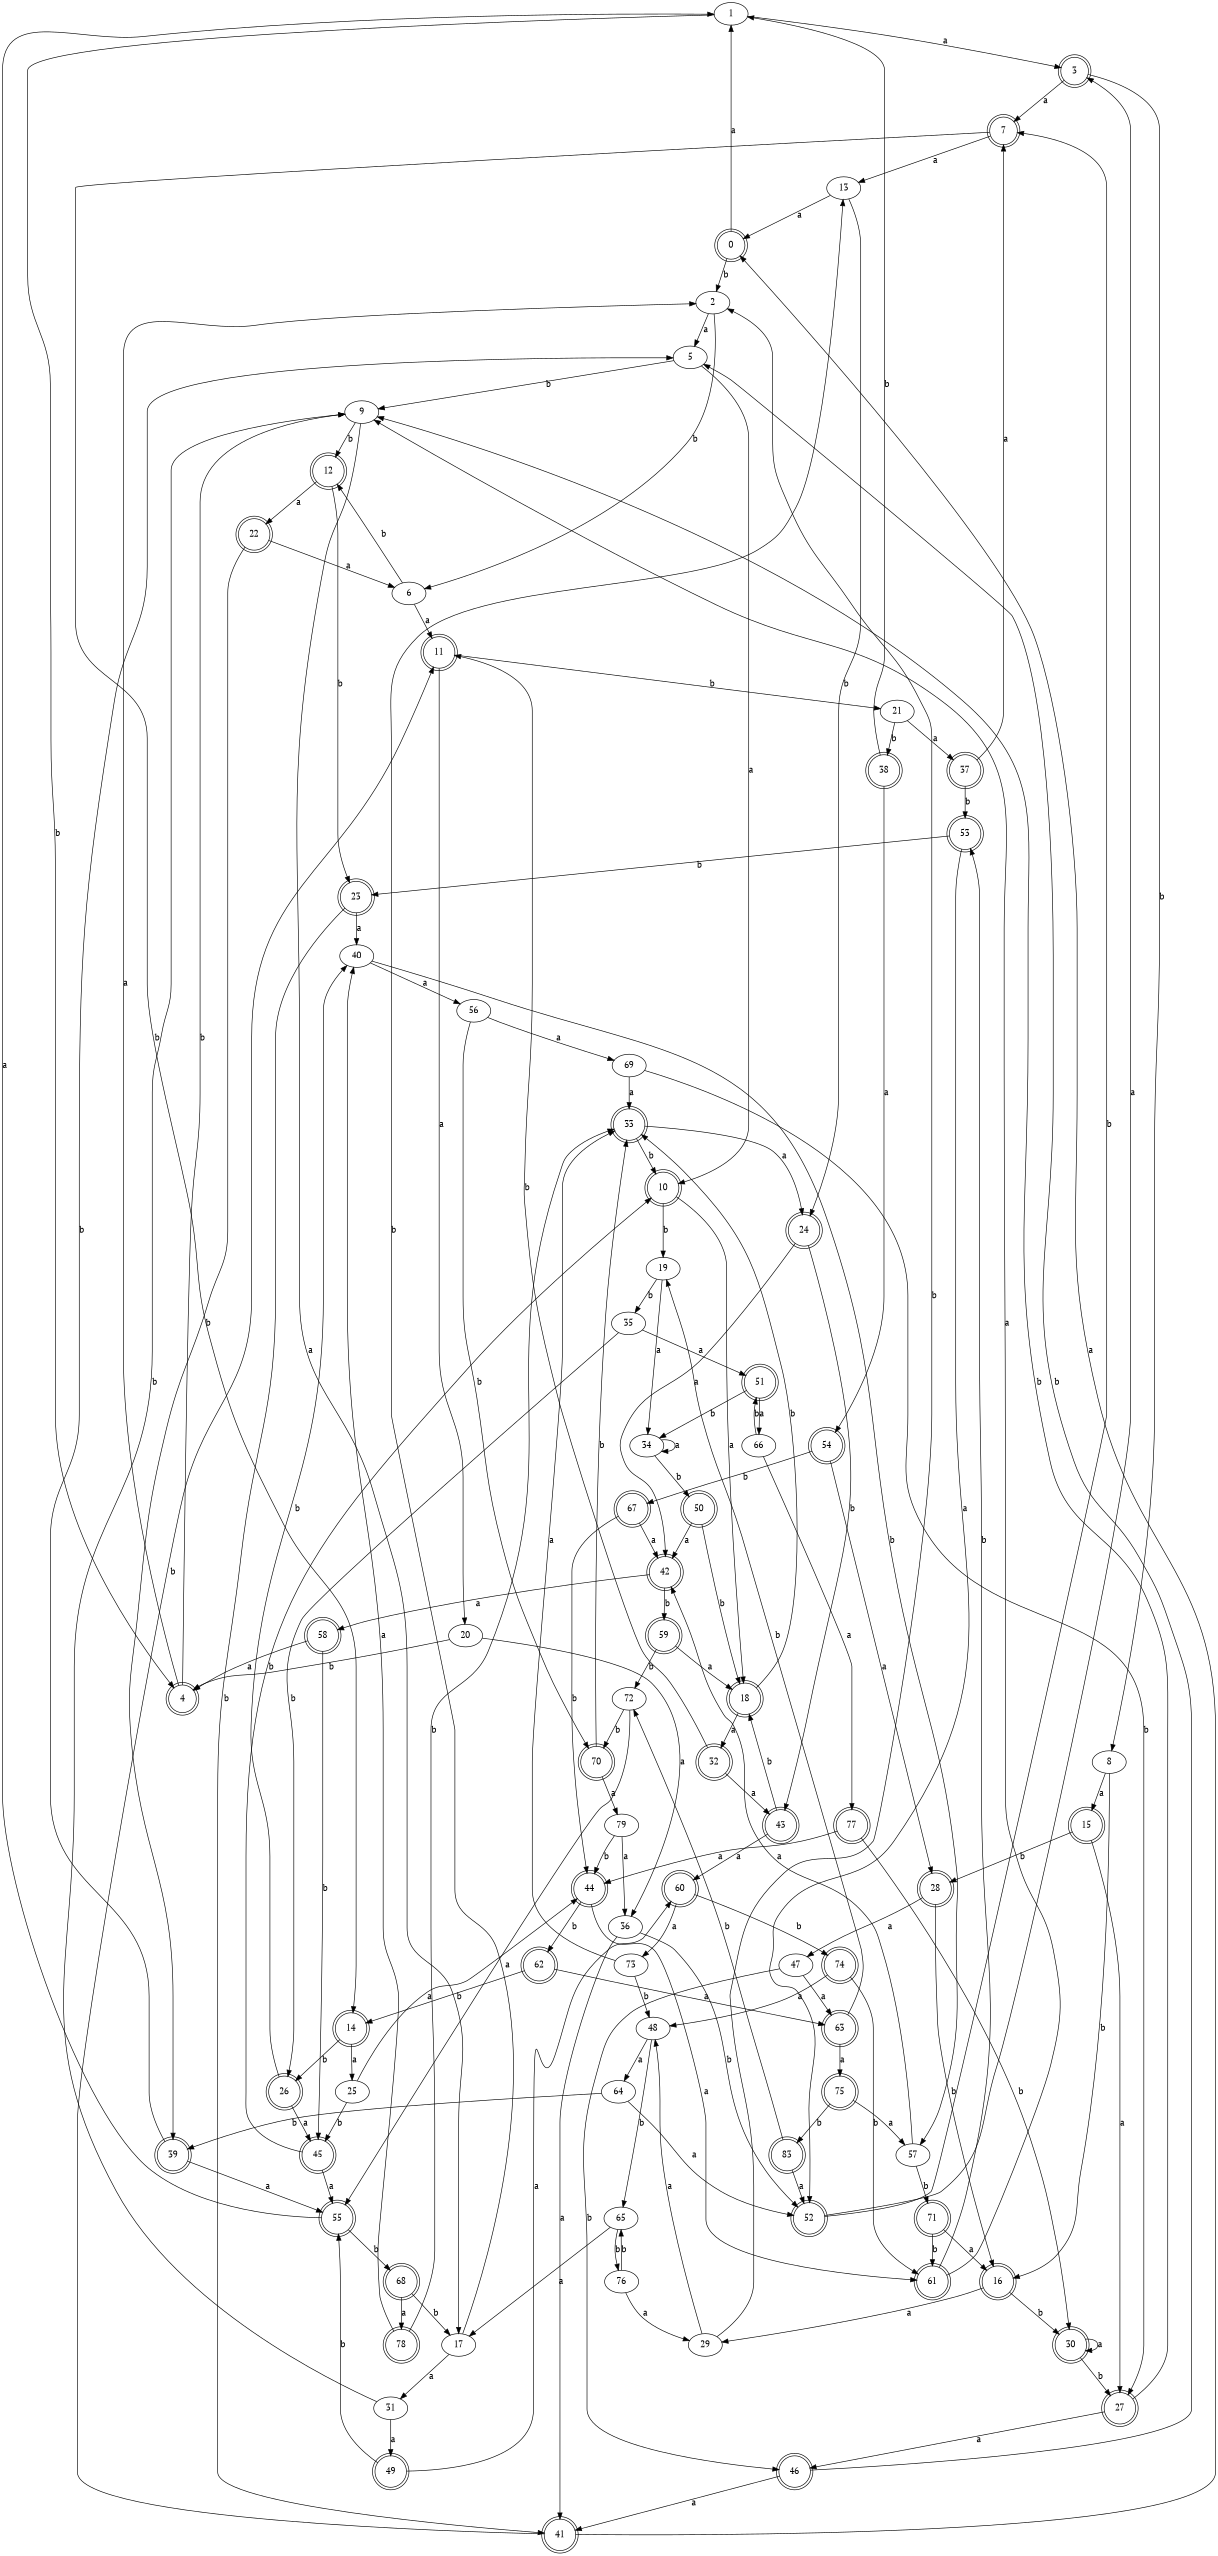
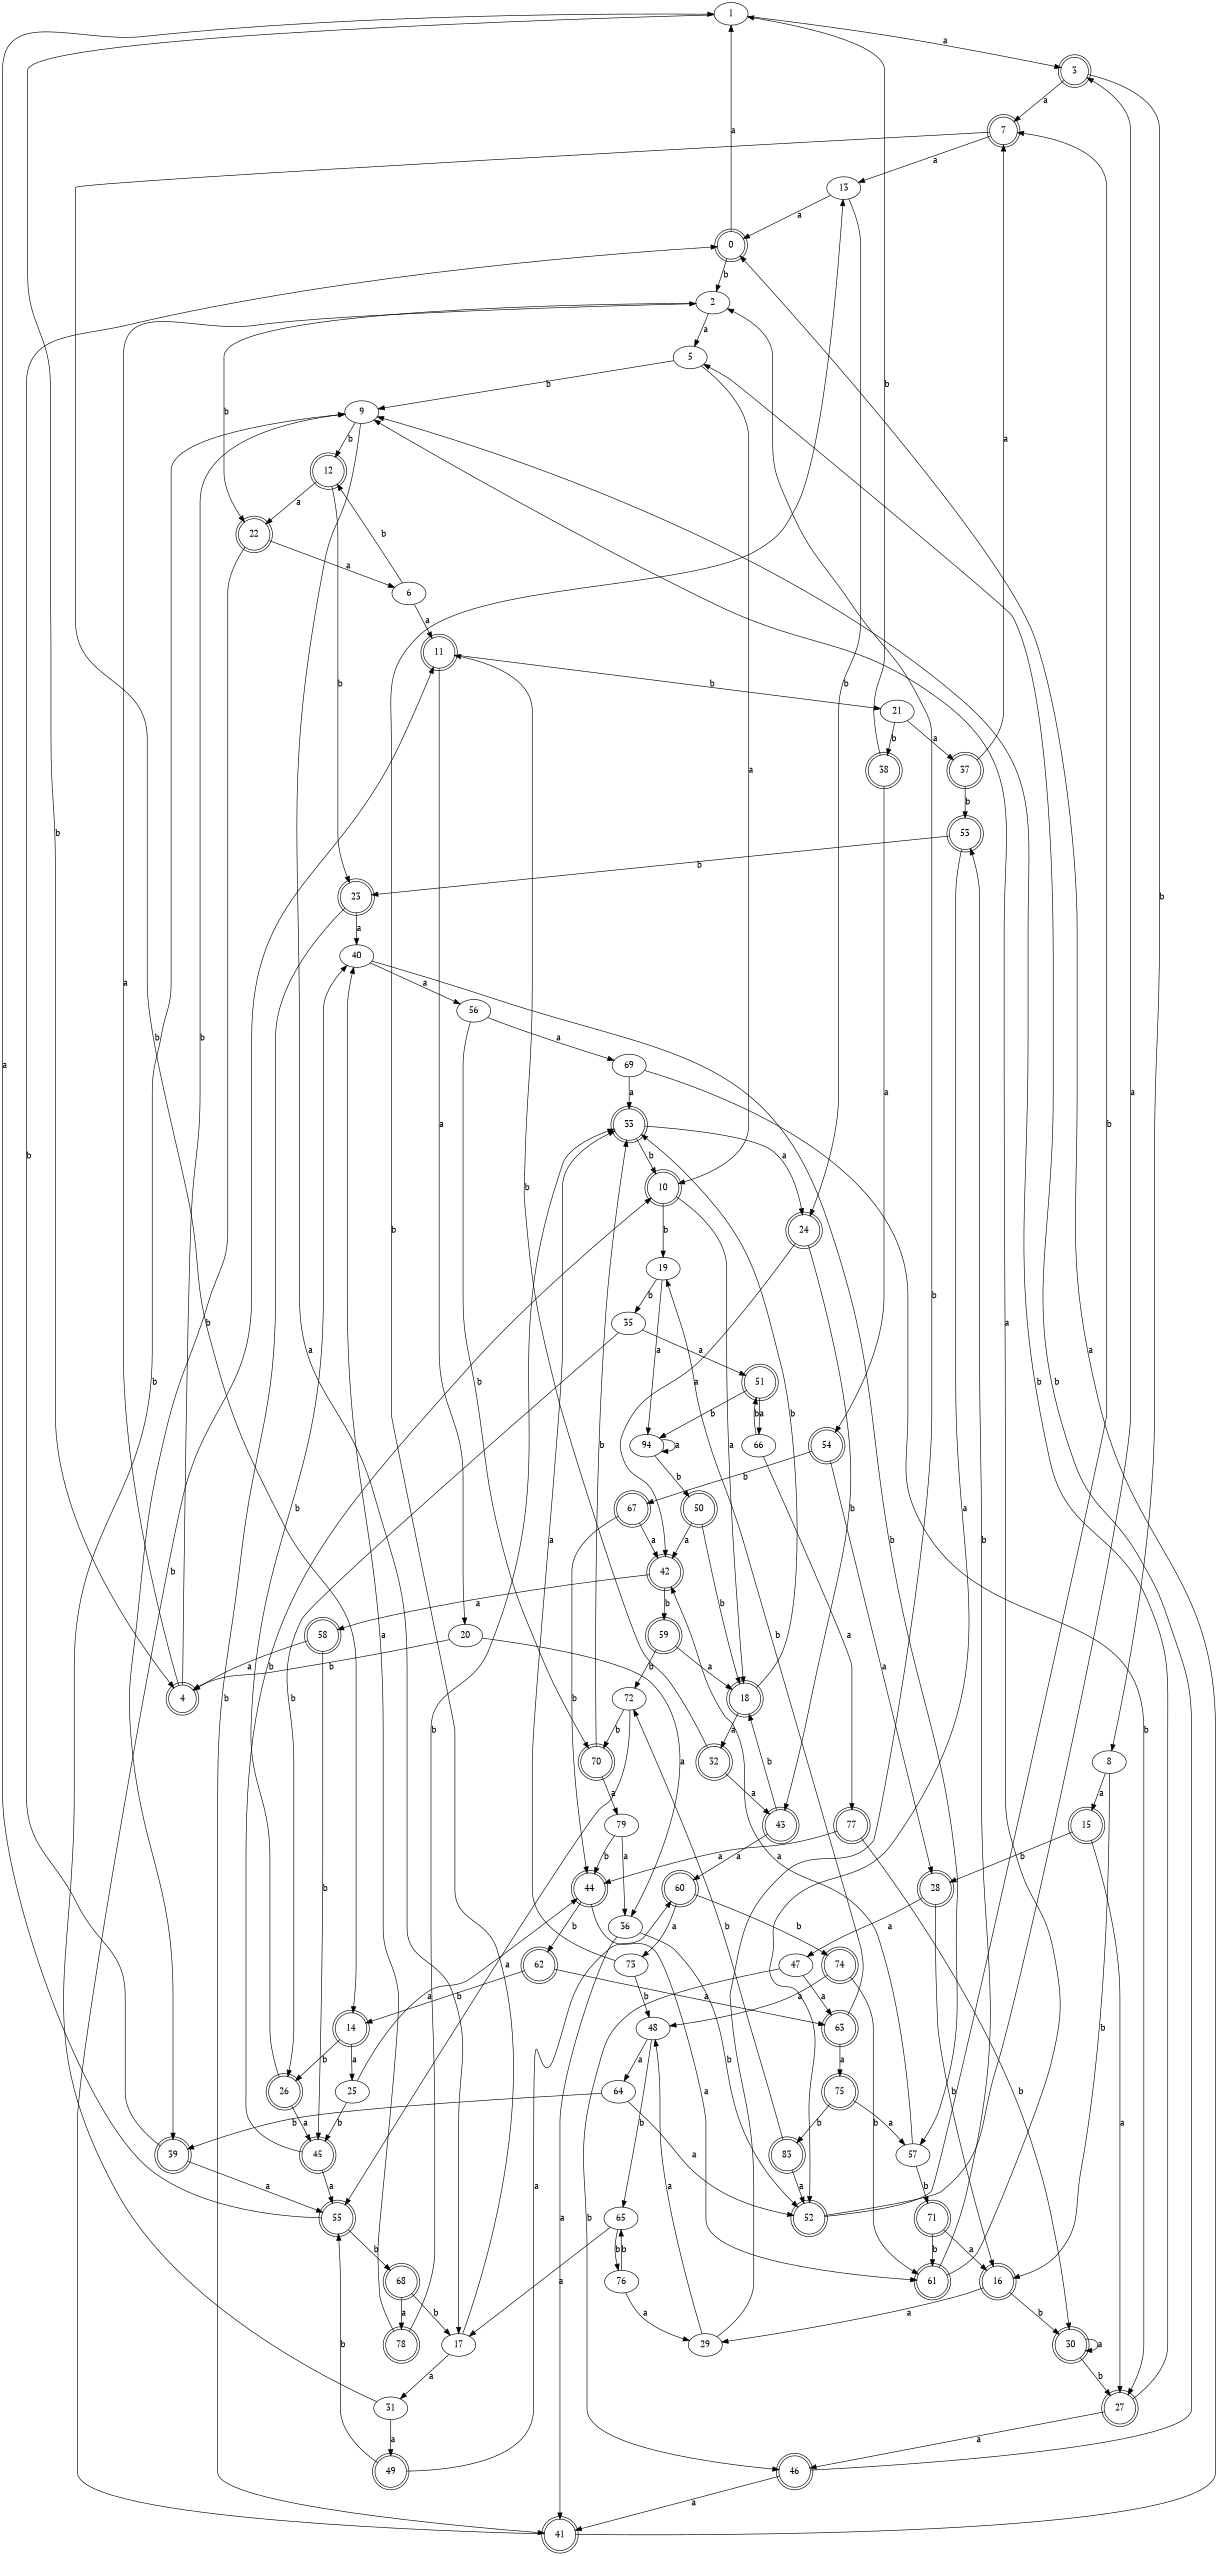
(626, 497) -> (310, 324)
(80, 1027) -> (26, 926)
(647, 1446) -> (647, 1446)
